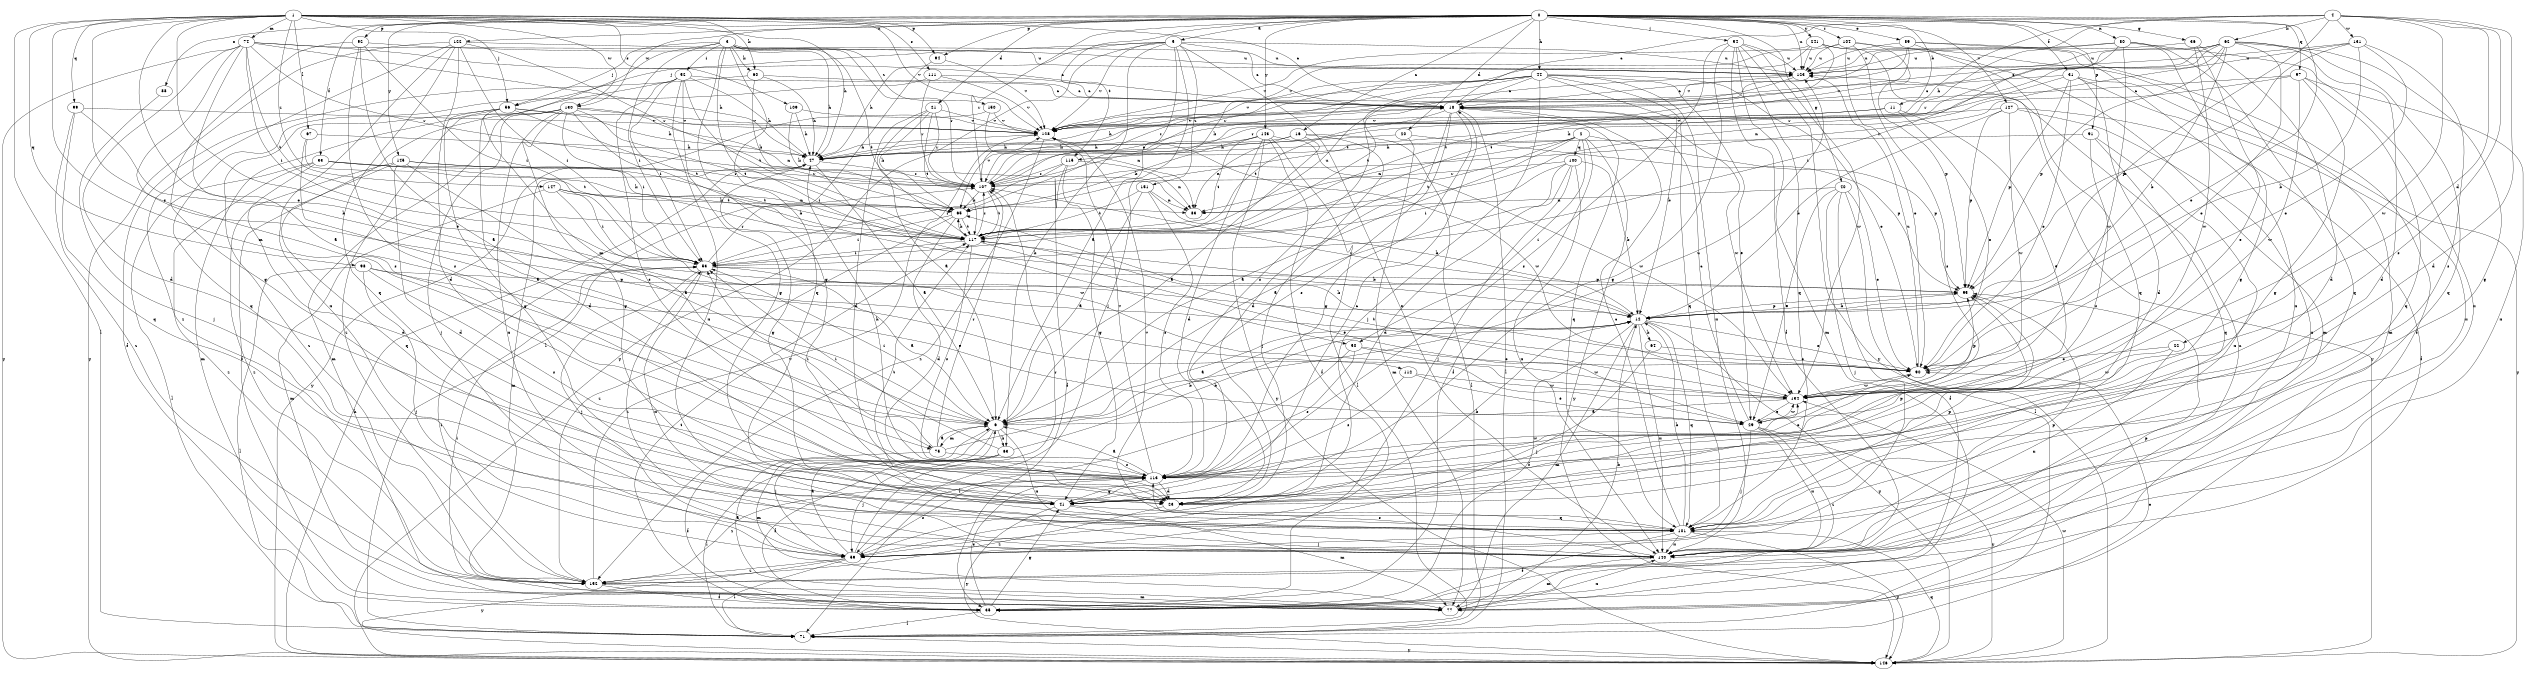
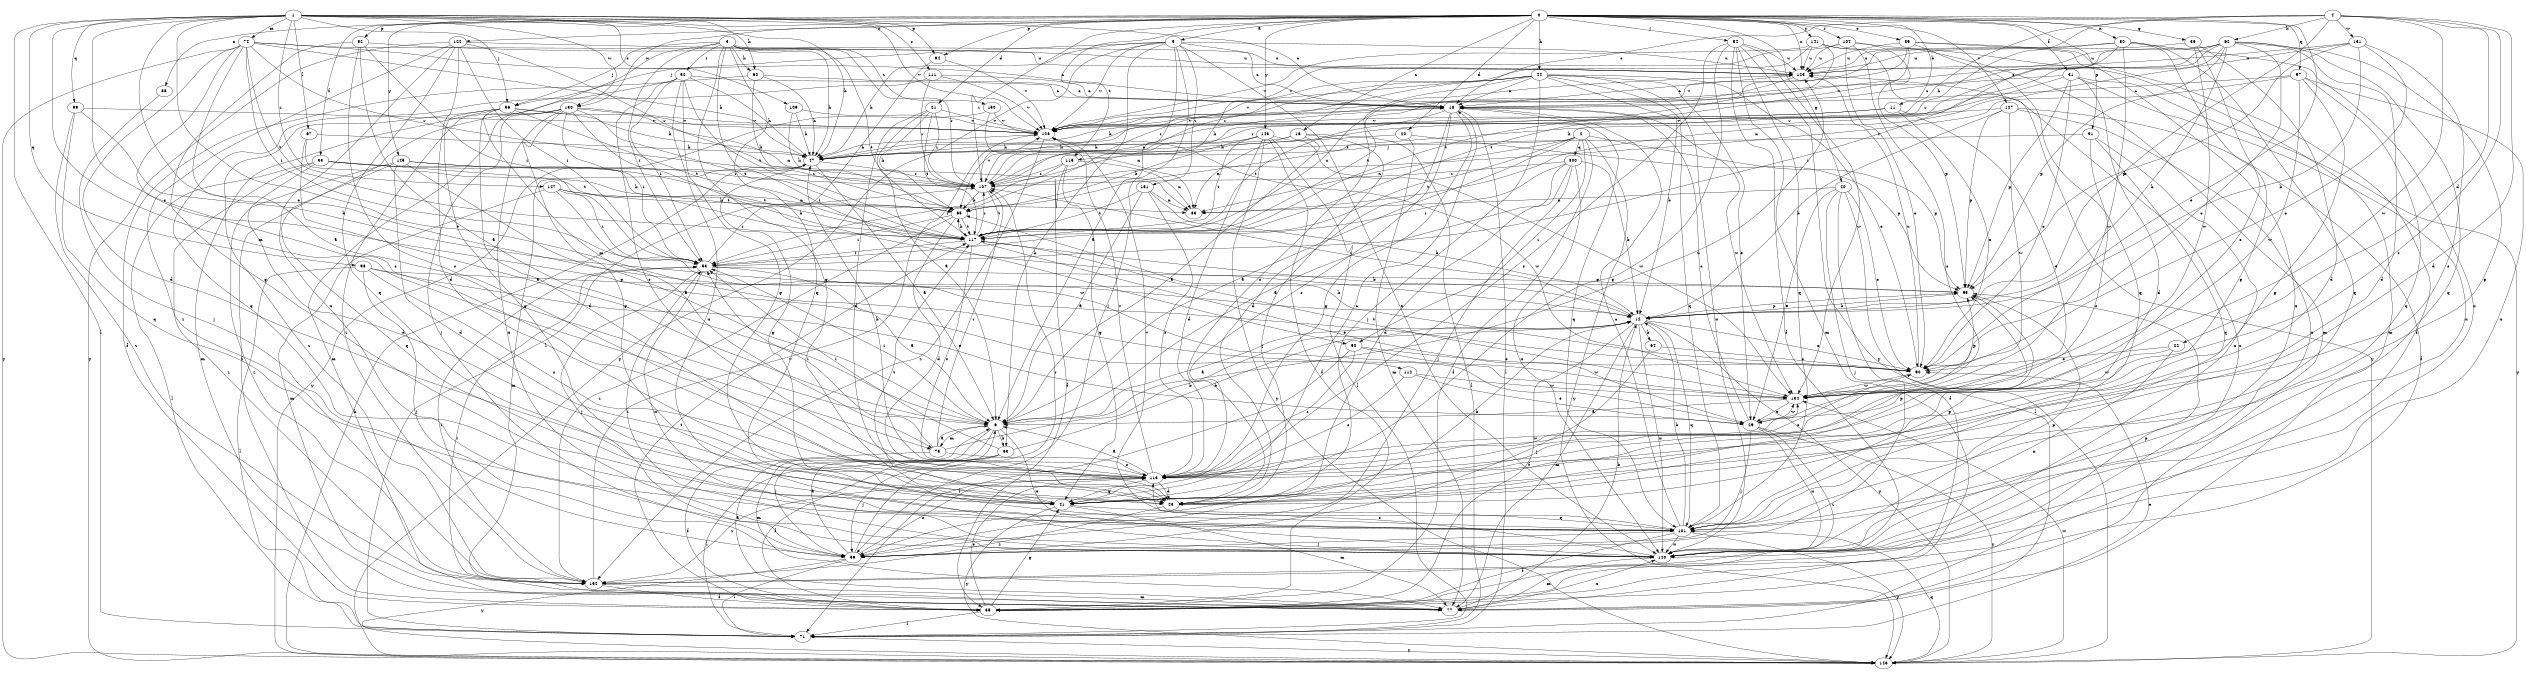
(1815, 42) -> (1815, 42)
(1388, 147) -> (1388, 147)
(1573, 161) -> (1573, 161)
(725, 571) -> none
